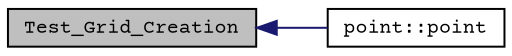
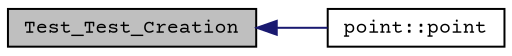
(132, 28) -> (132, 28)
